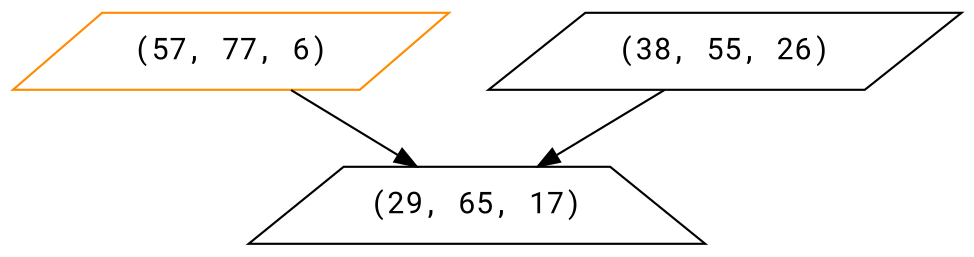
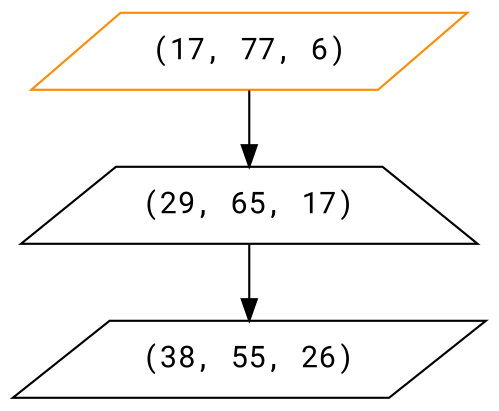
(231, 51) -> (249, 51)
(610, 123) -> (249, 272)
